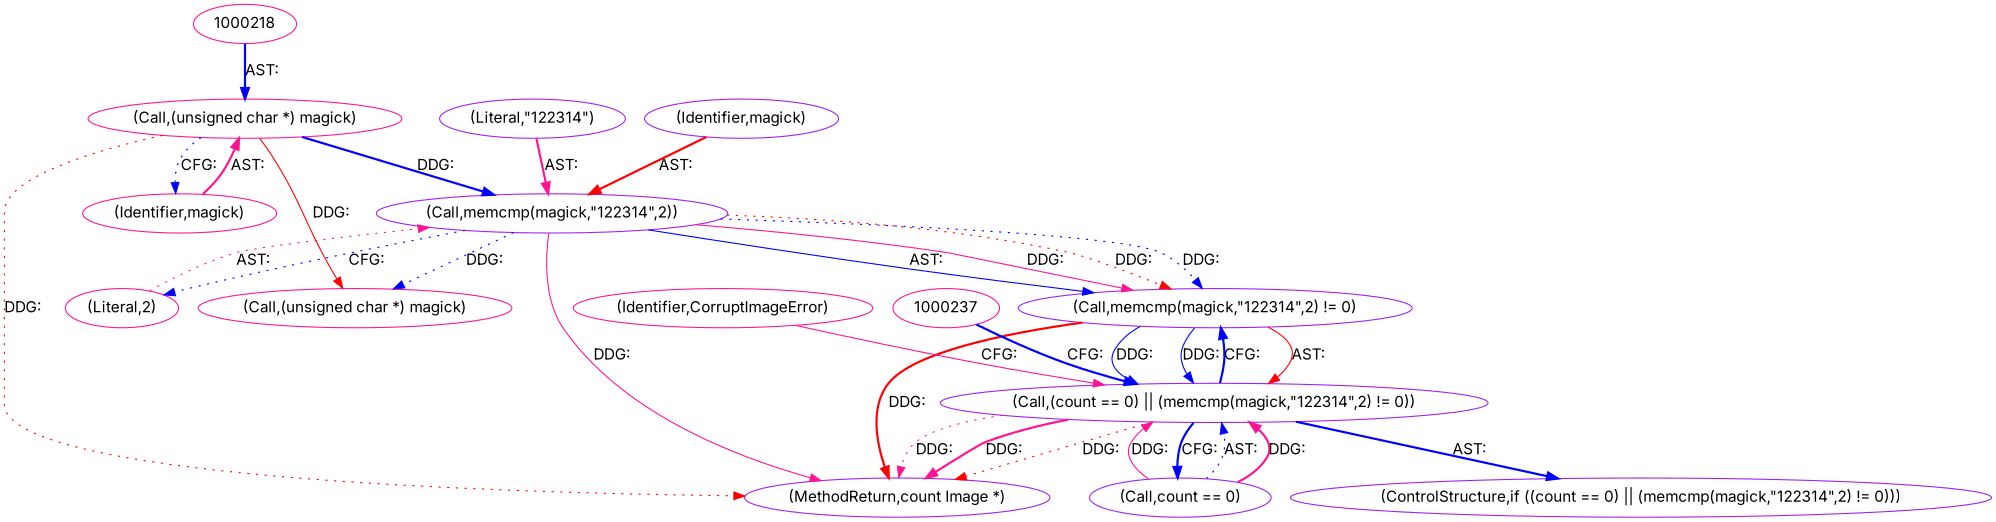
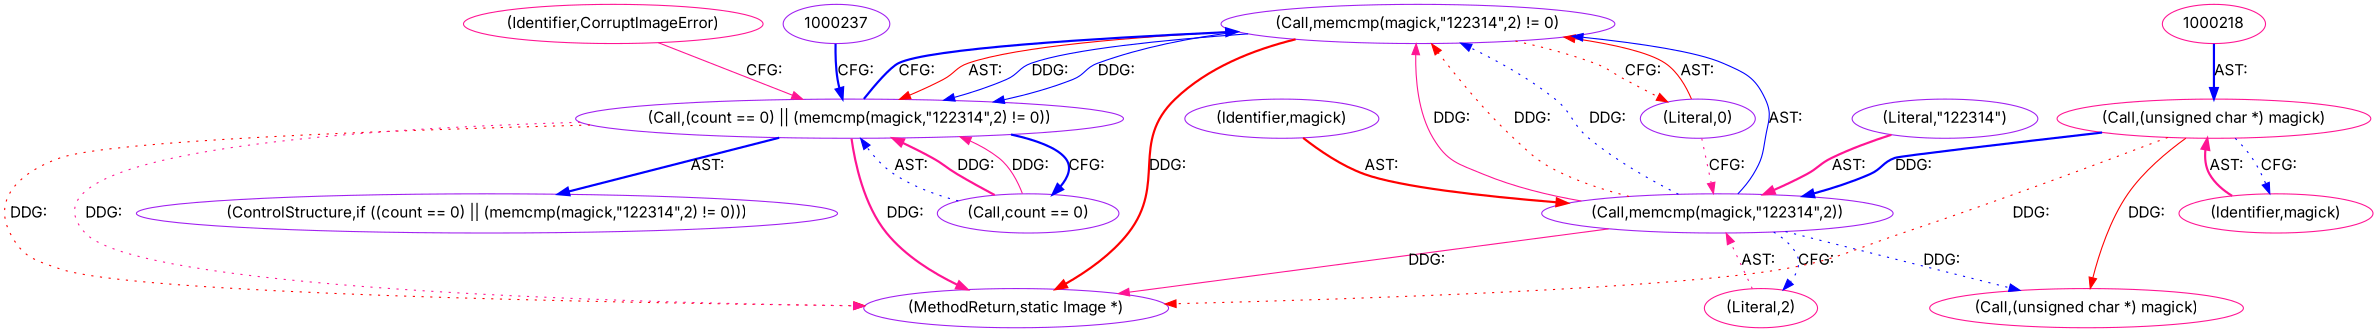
none -> (1698, 119)
(946, 308) -> (836, 24)
(897, 498) -> (1016, 308)
